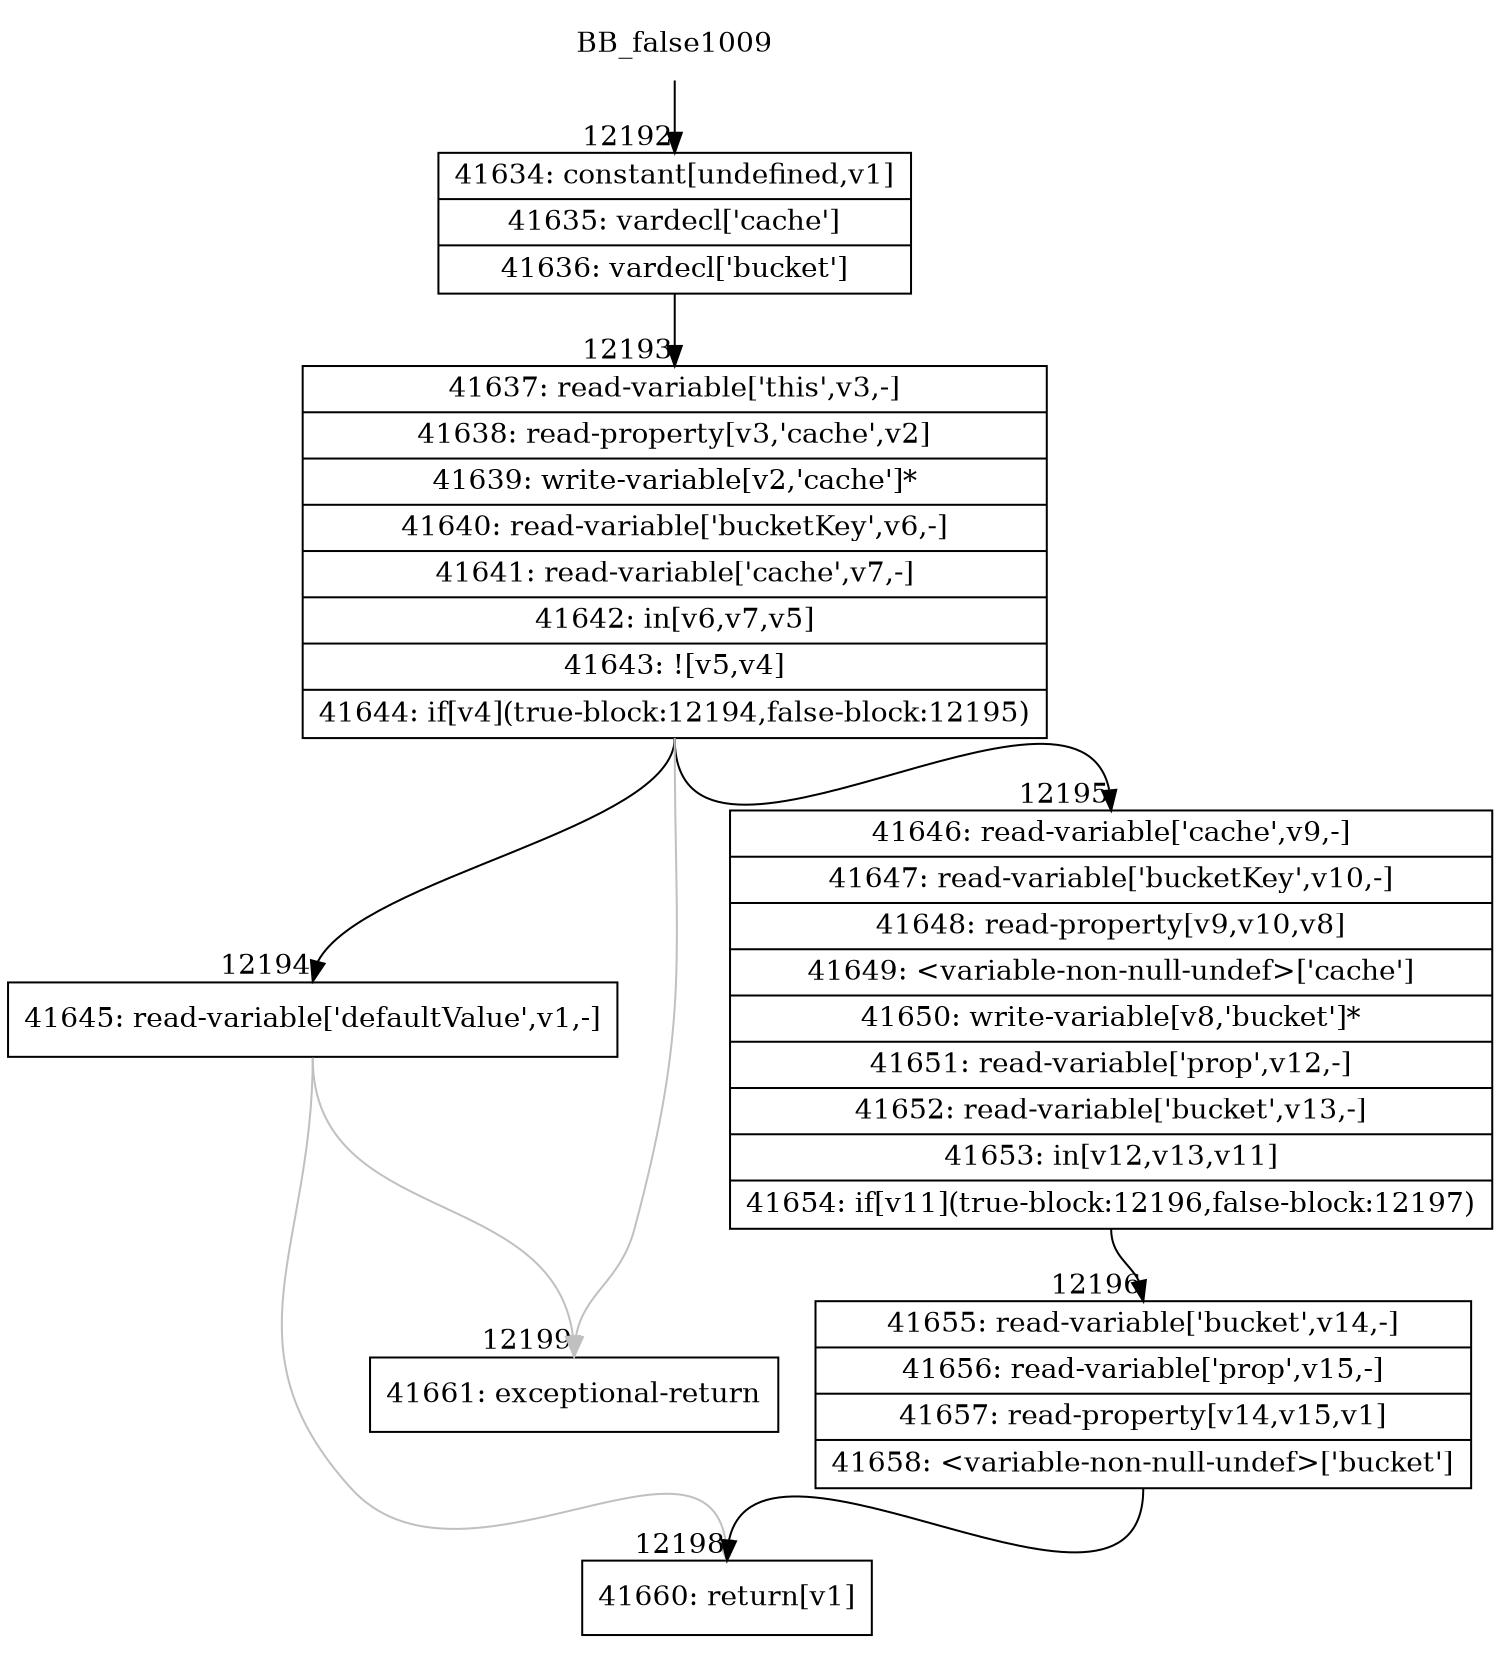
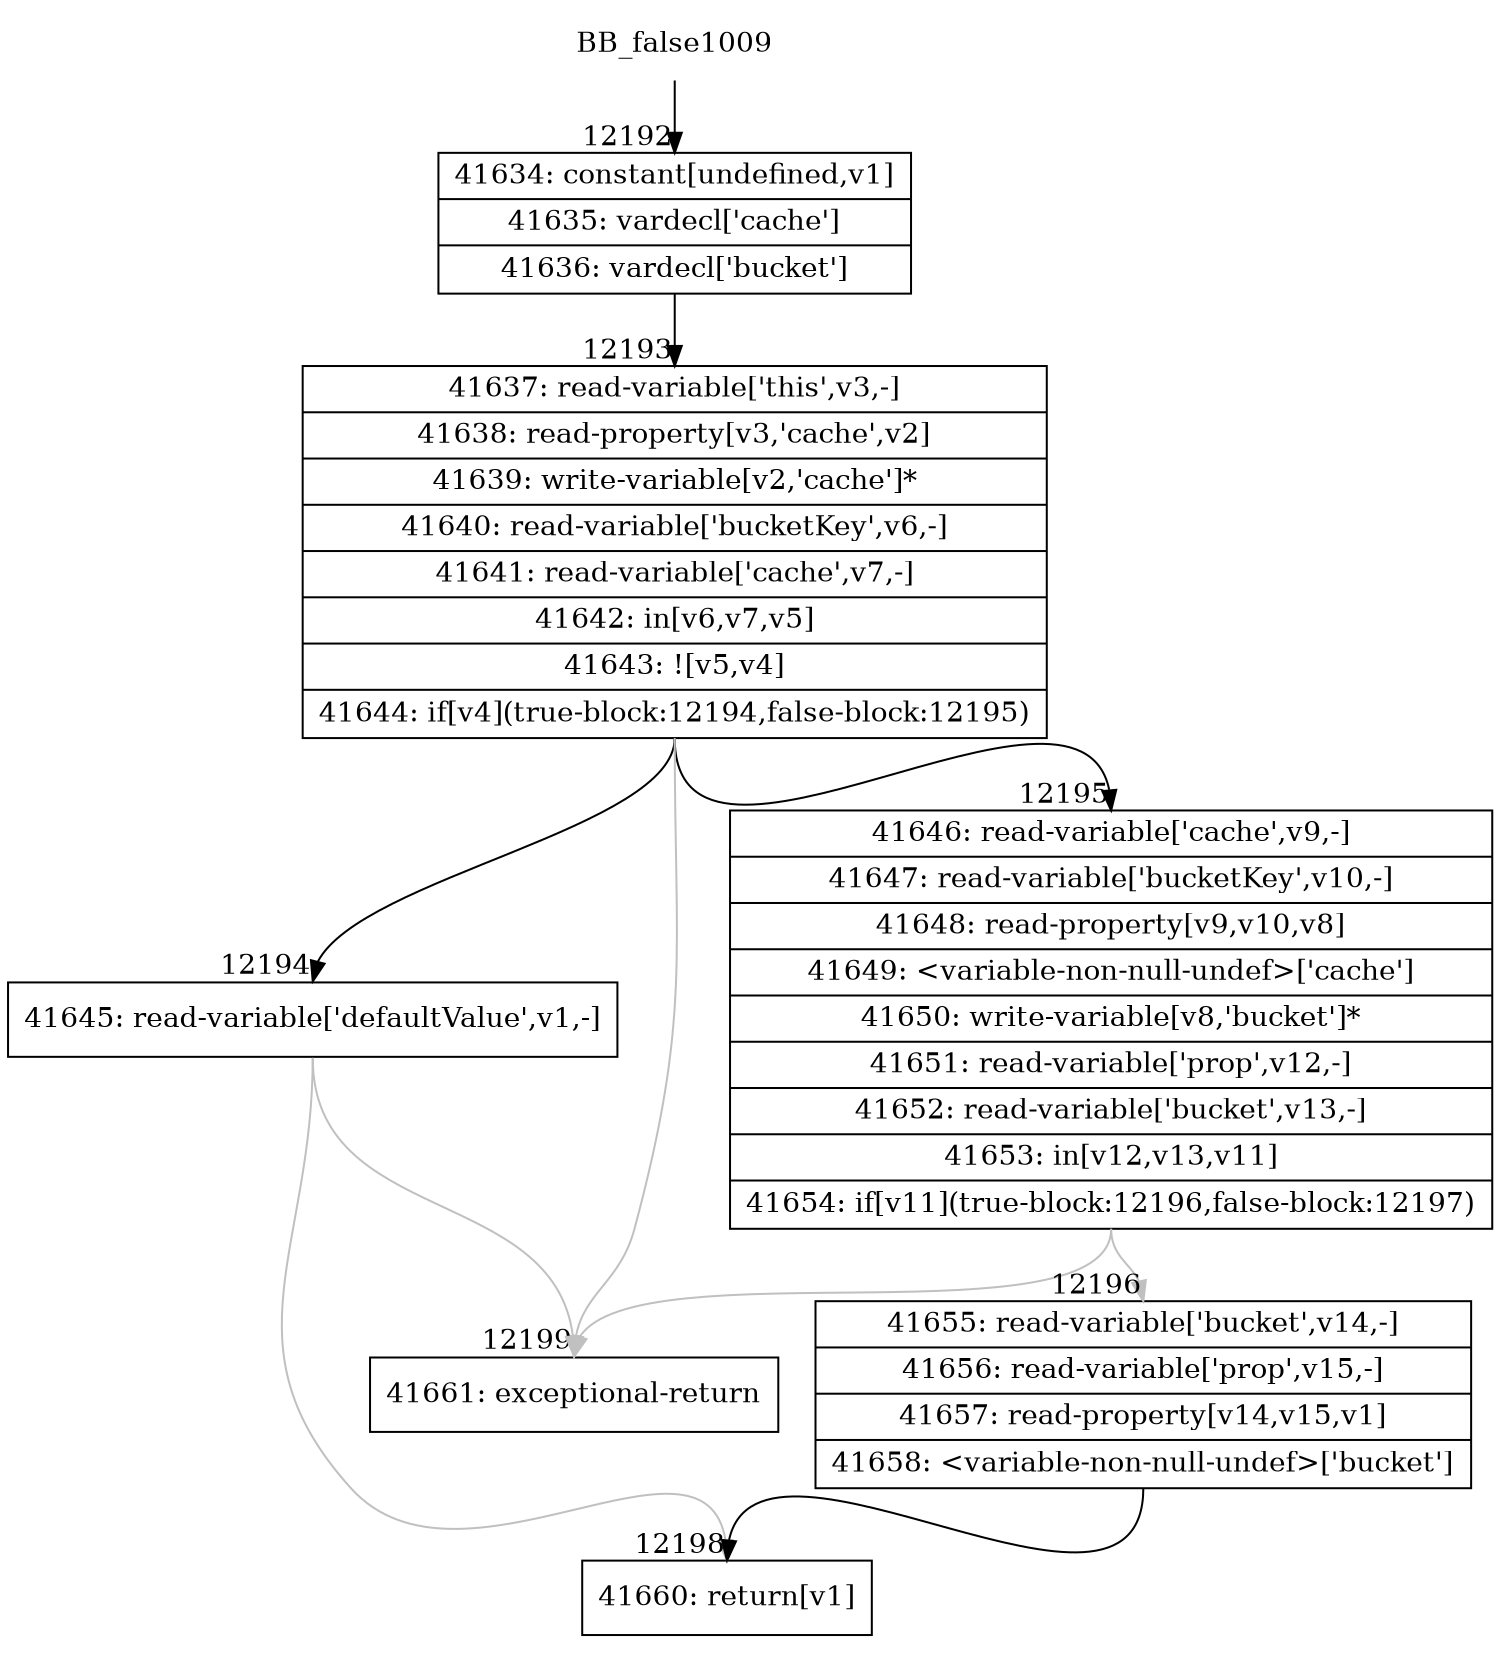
(1121, 1257) -> (1121, 1257)
none -> (852, 1293)
